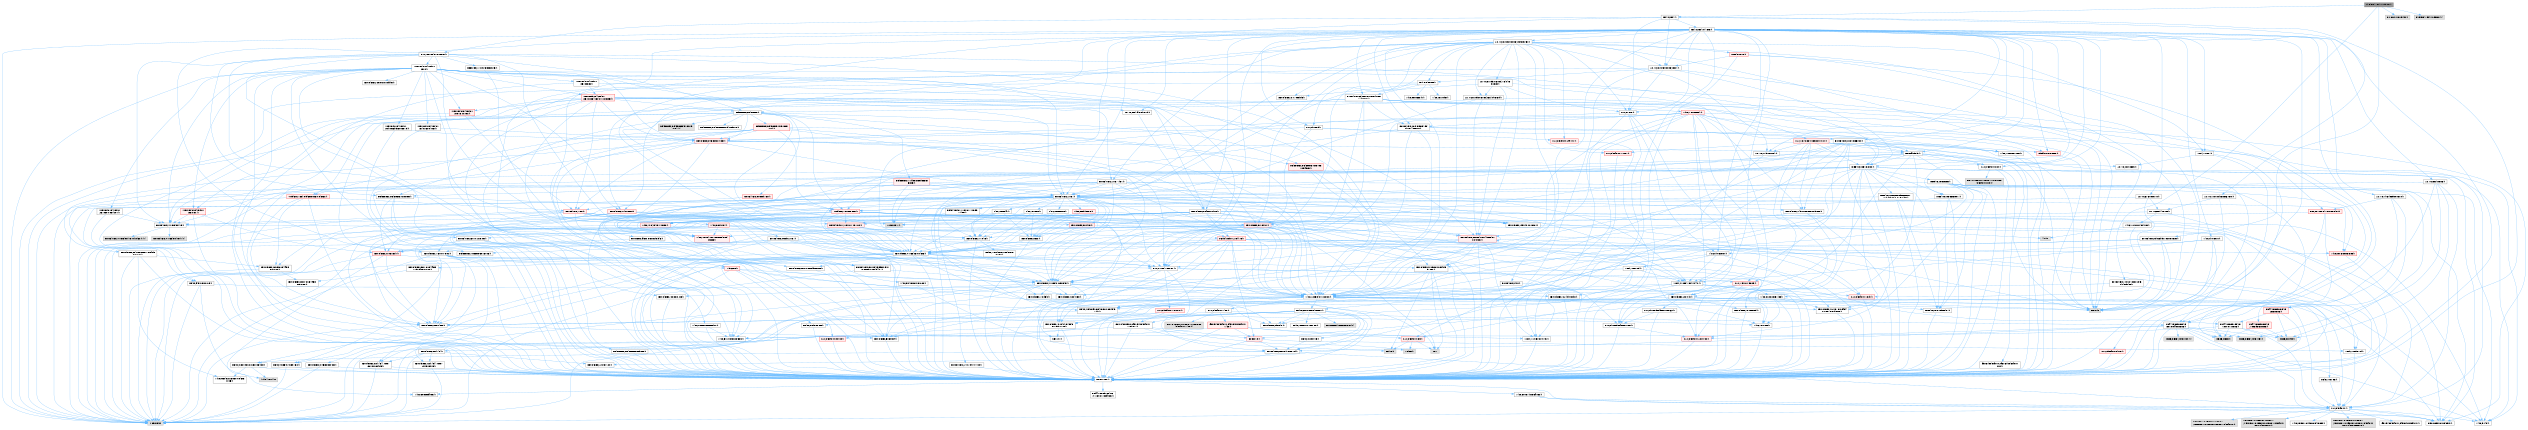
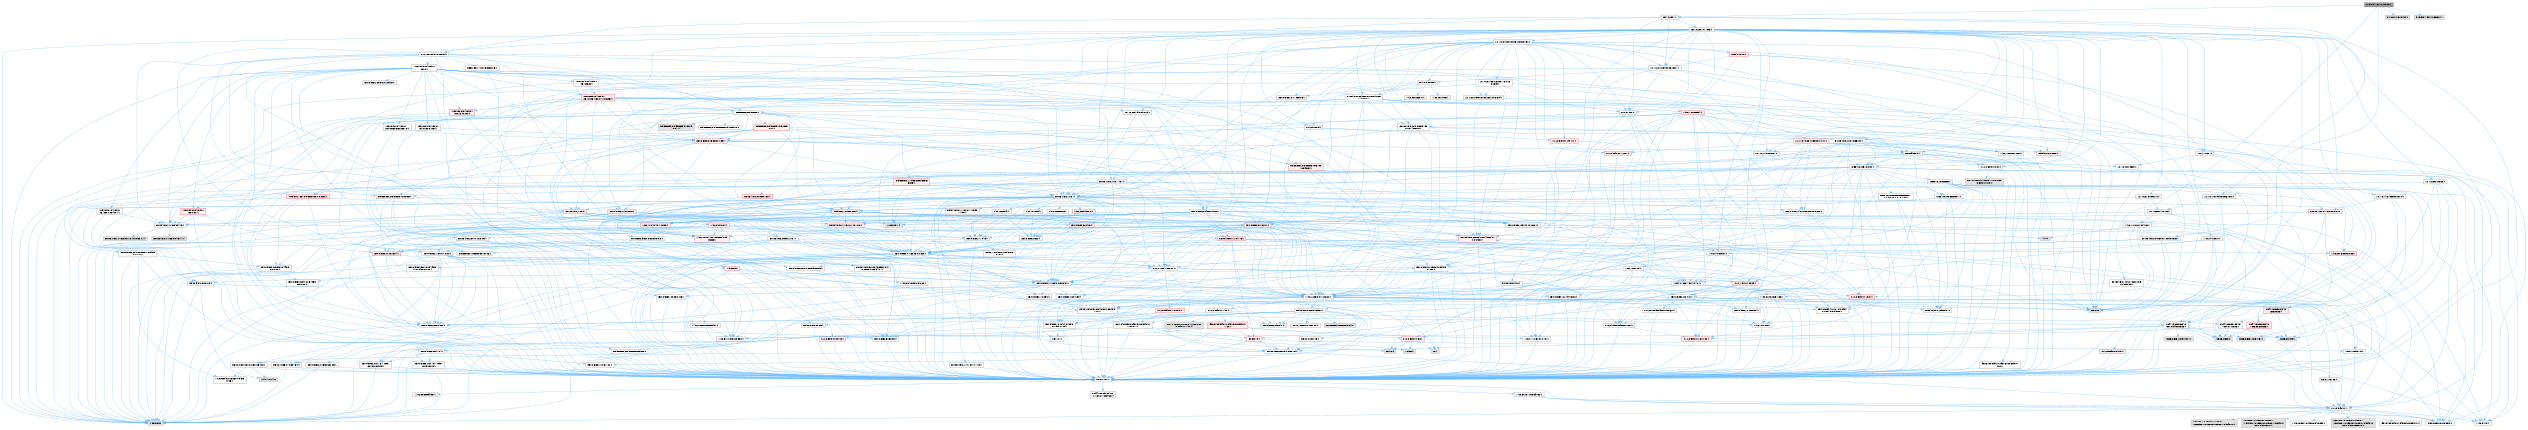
(1300, 154) -> (1106, 160)
(908, 302) -> (875, 274)
(227, 365) -> (720, 375)
